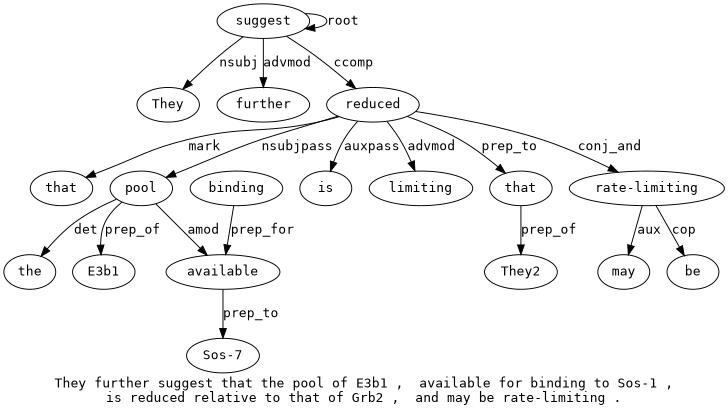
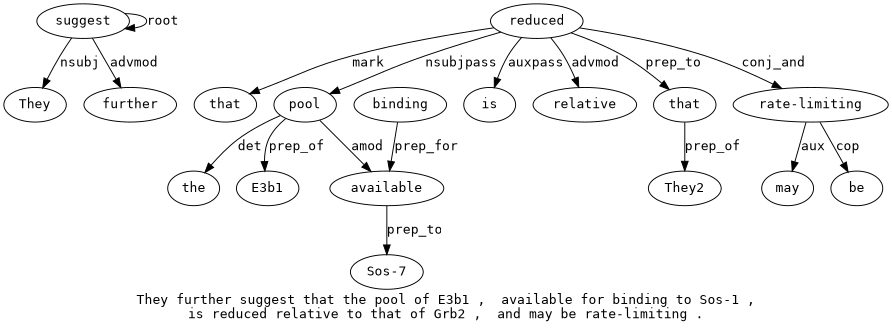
(318, 58) -> none
(421, 188) -> (585, 105)
